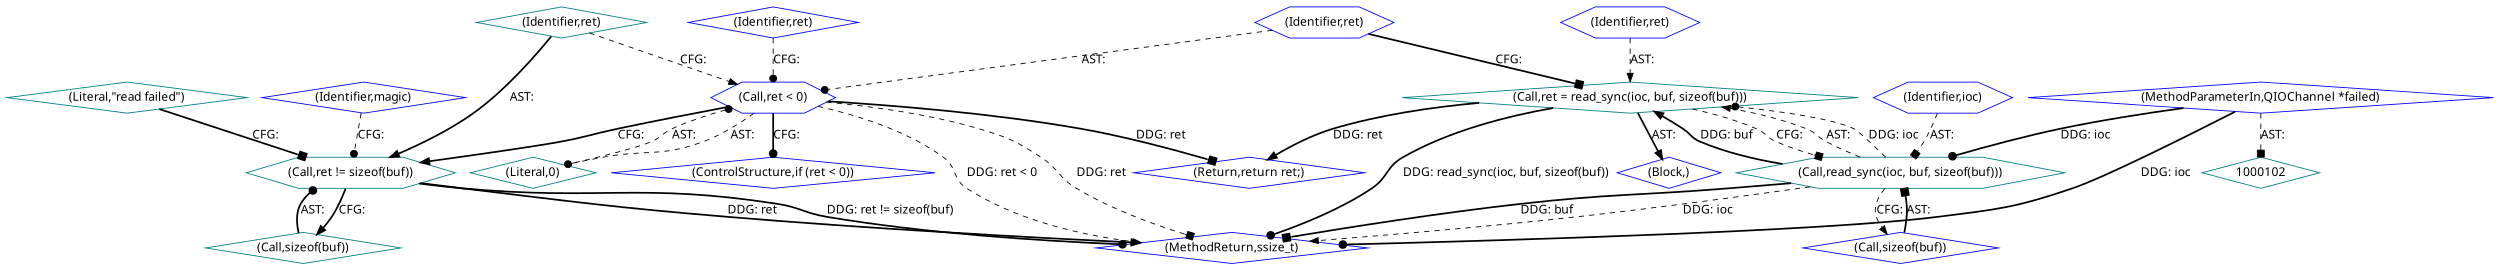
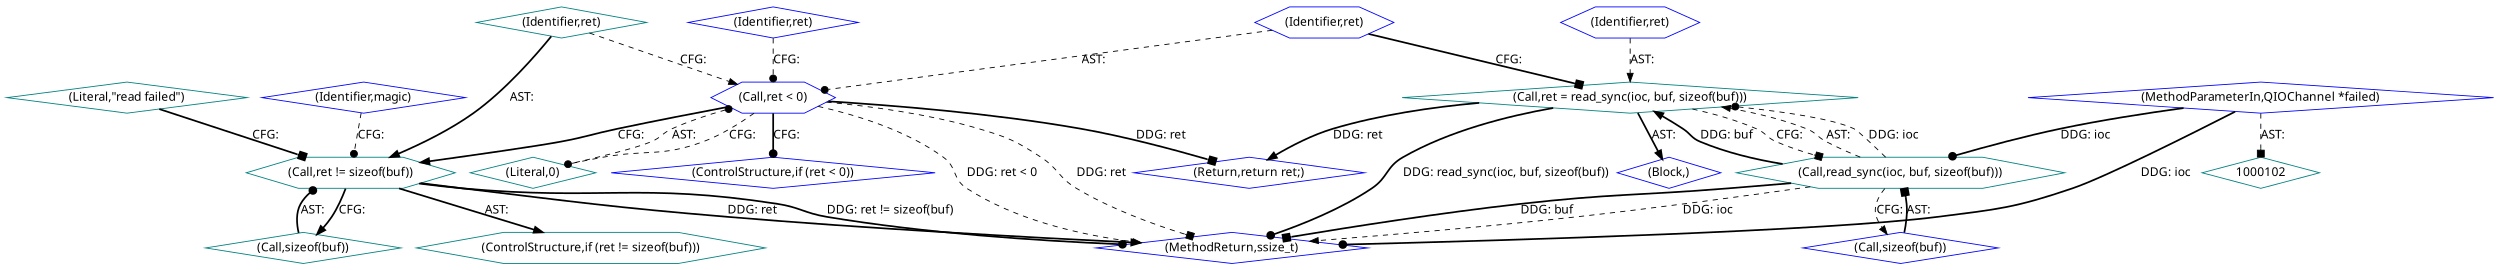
(1943, 98) -> none
(744, 135) -> (744, 135)
none -> (591, 248)
